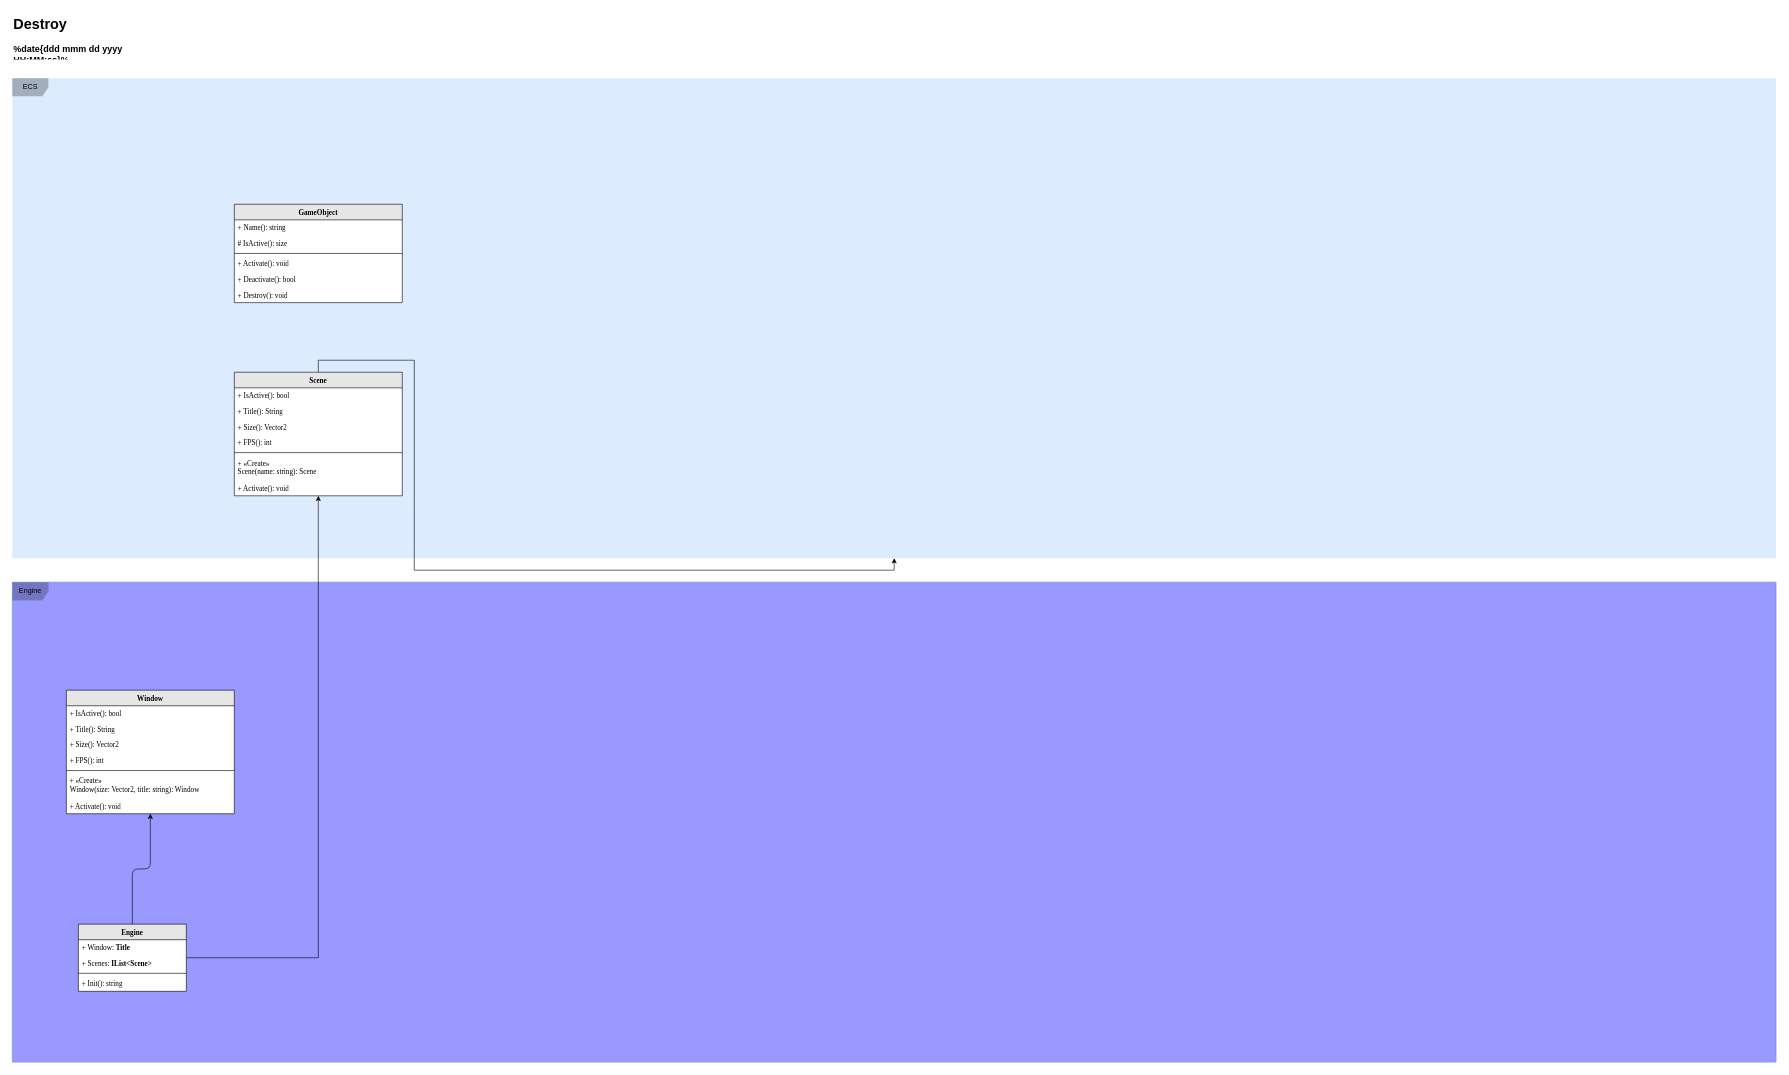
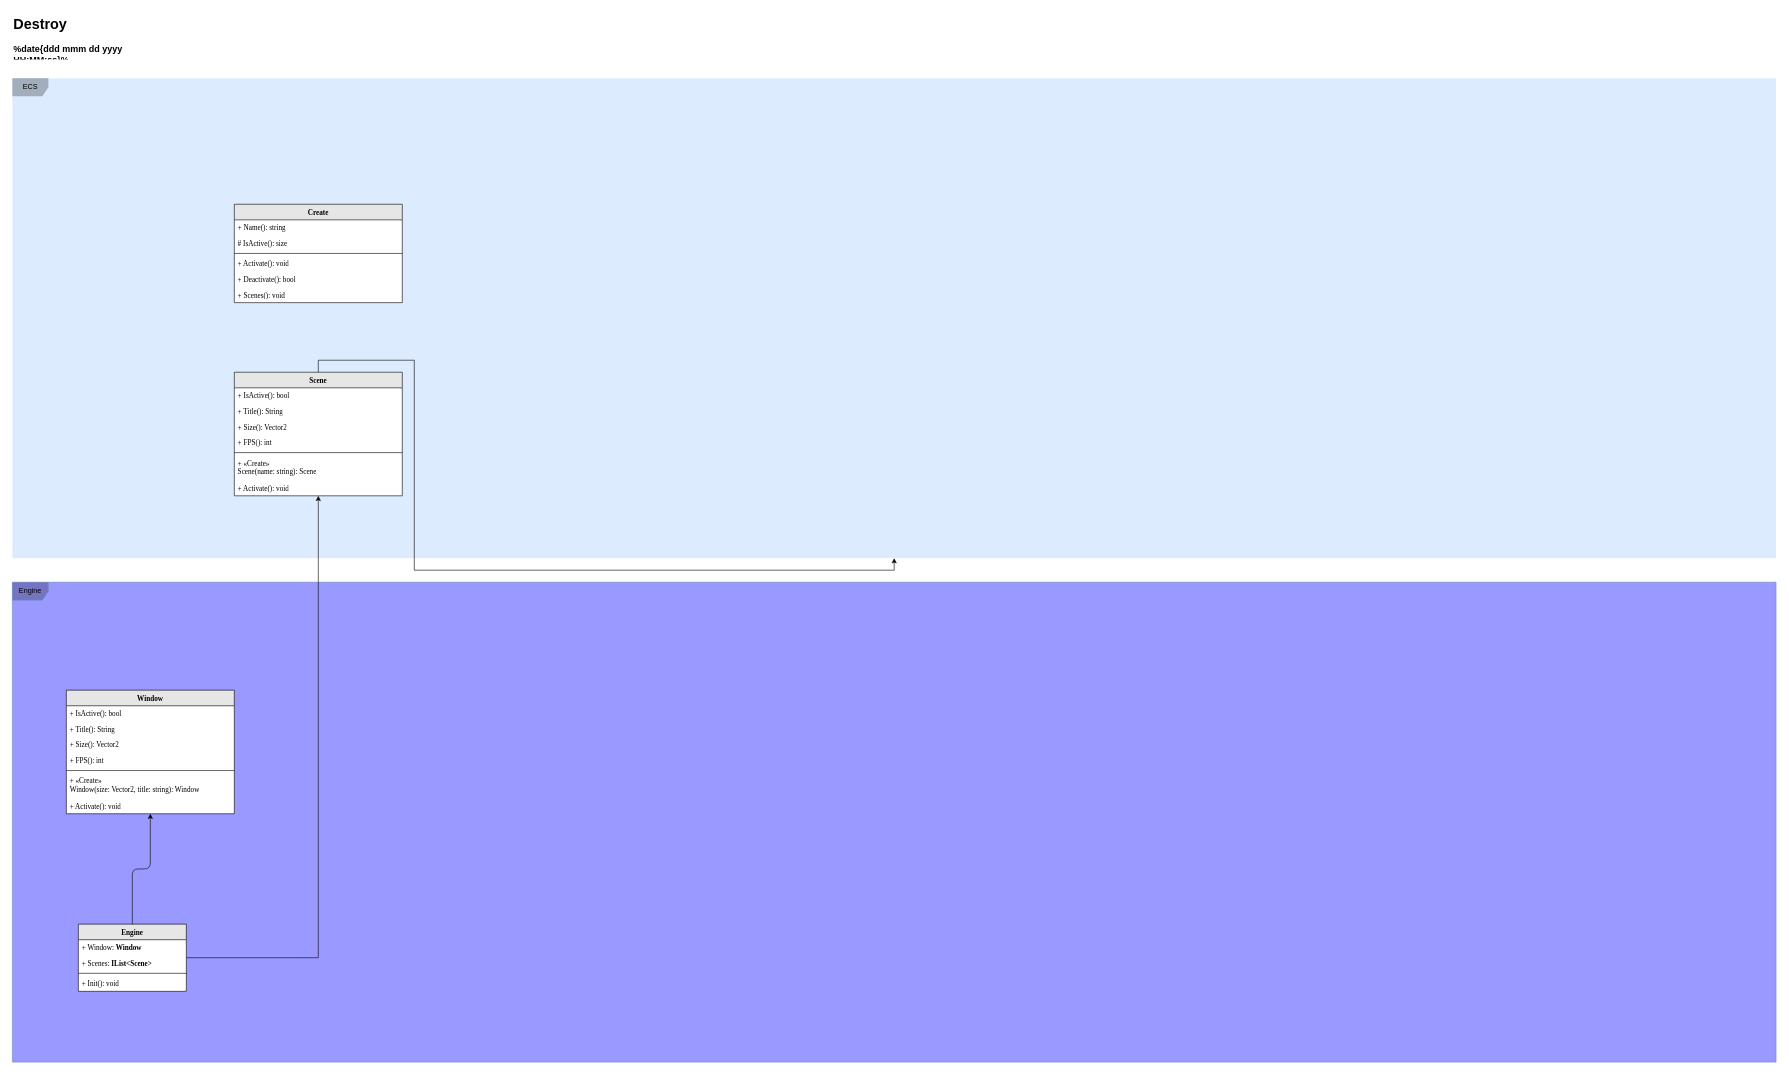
(318, 213) -> (318, 213)
(268, 296) -> (266, 296)
(107, 948) -> (109, 948)
(109, 984) -> (105, 984)
